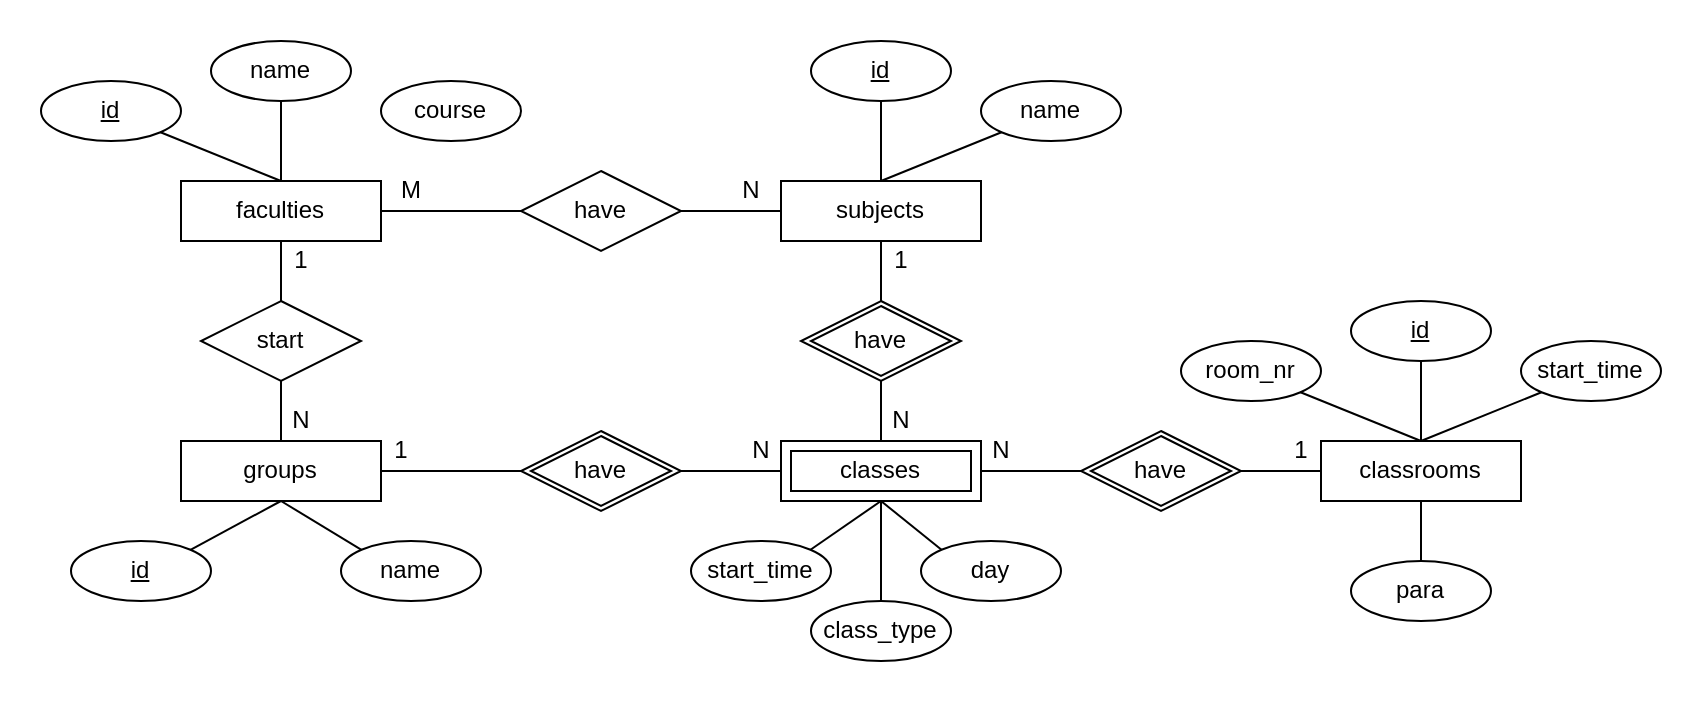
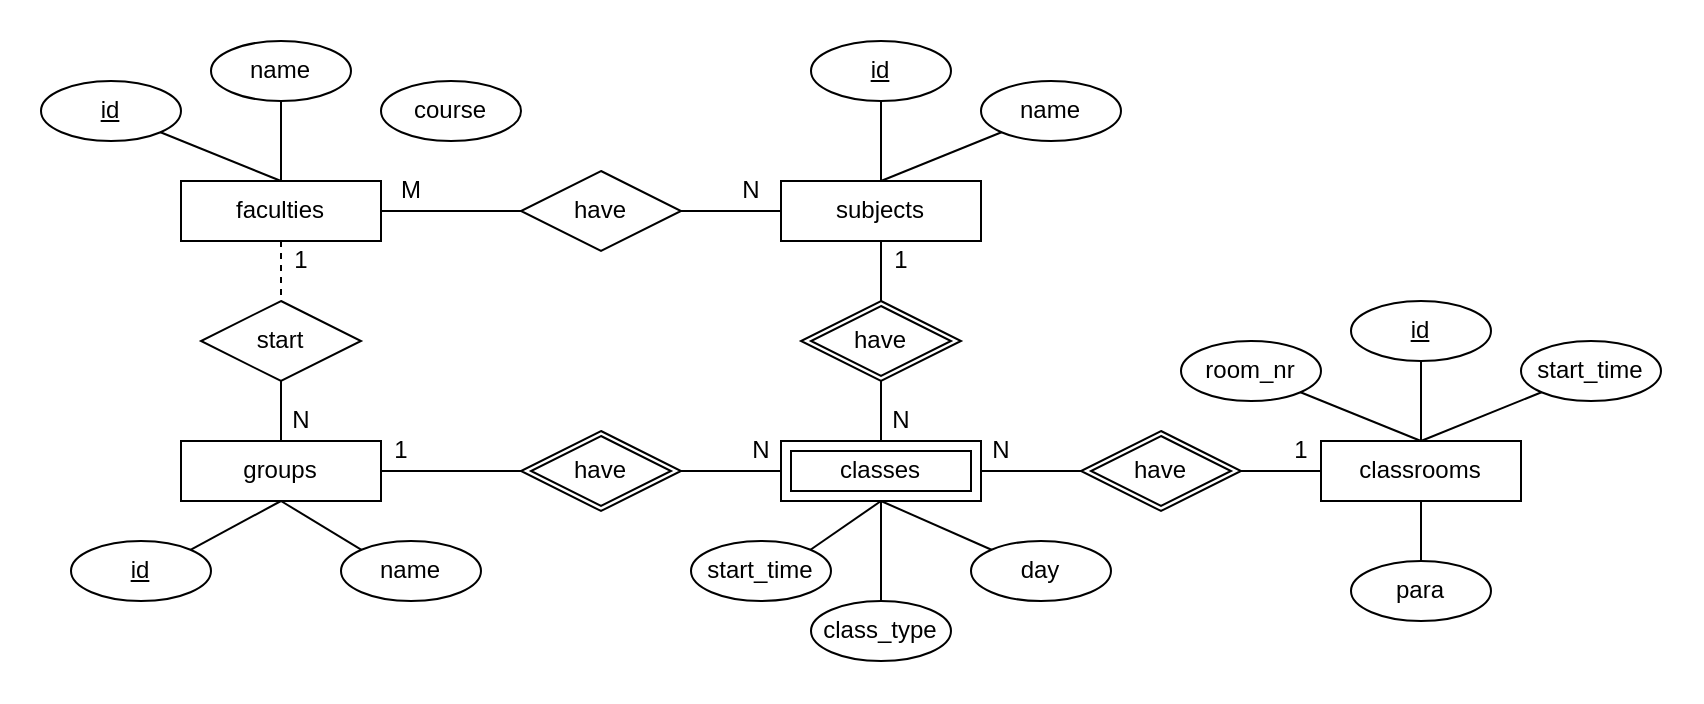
(281, 273) -> (281, 273)
(991, 571) -> (1041, 571)
